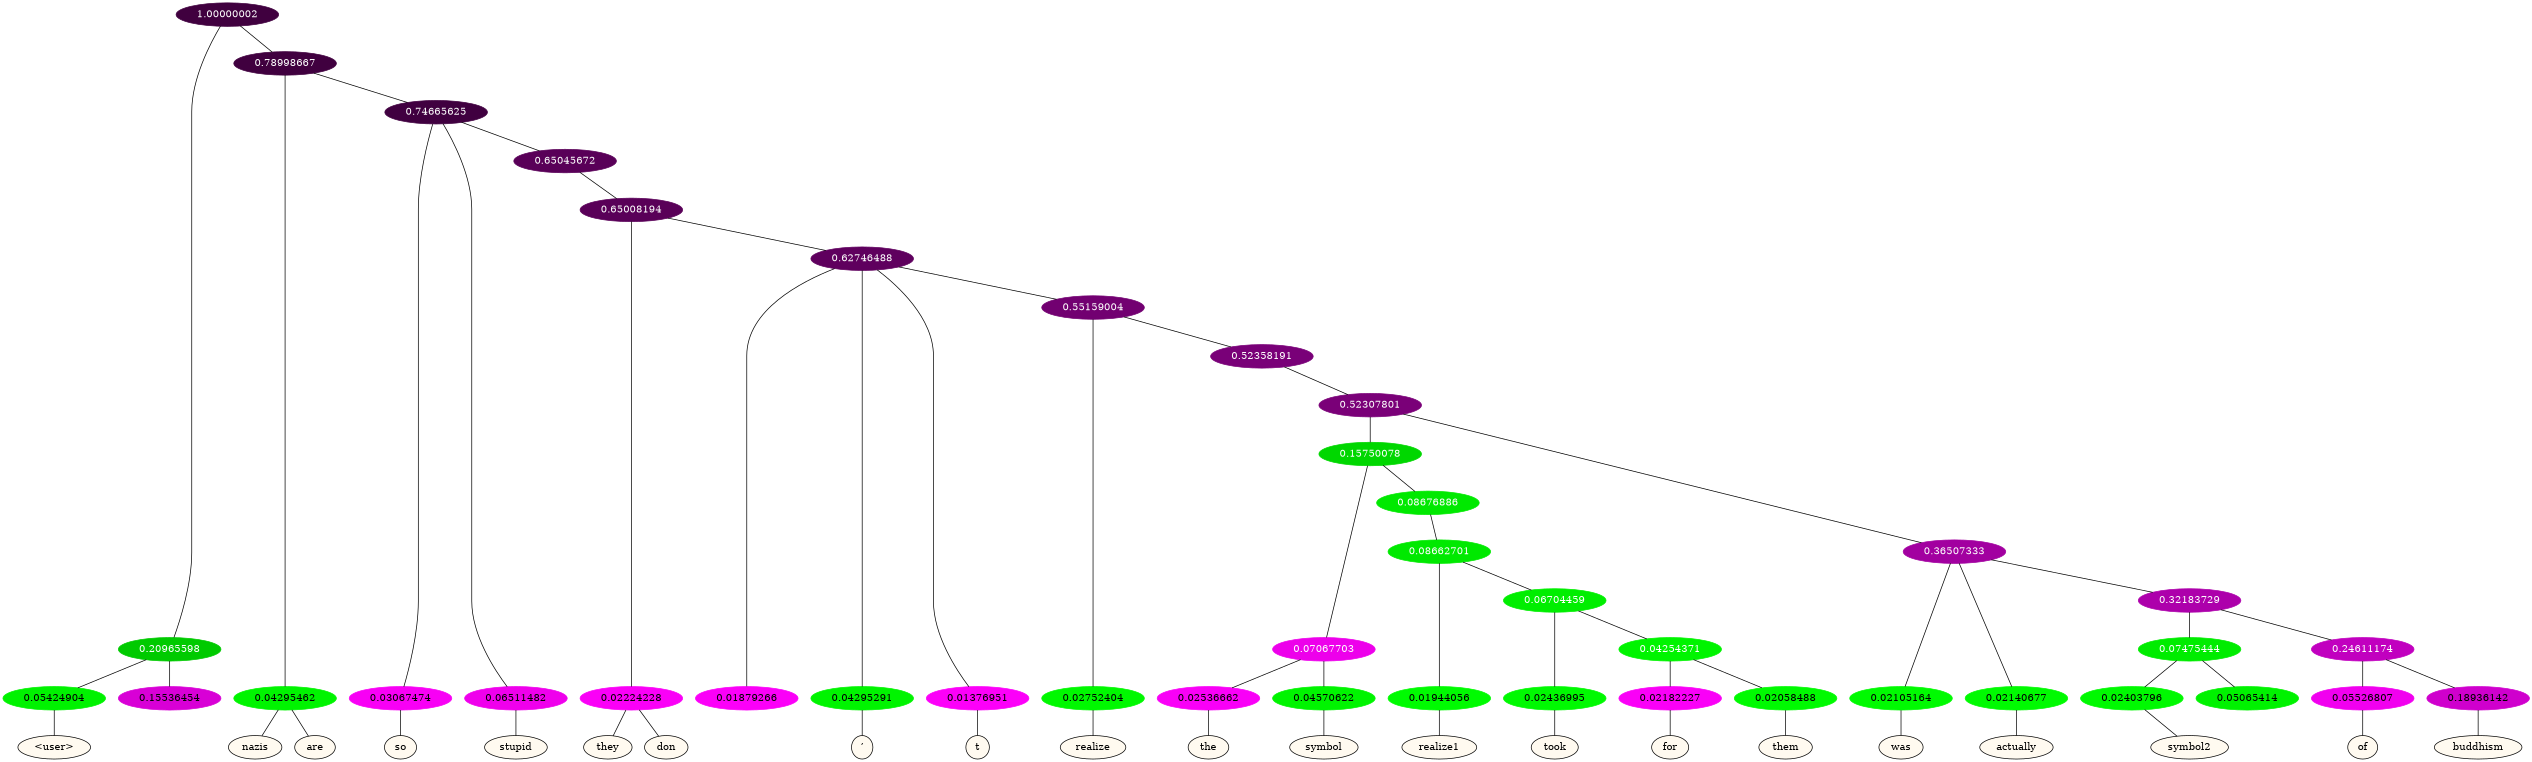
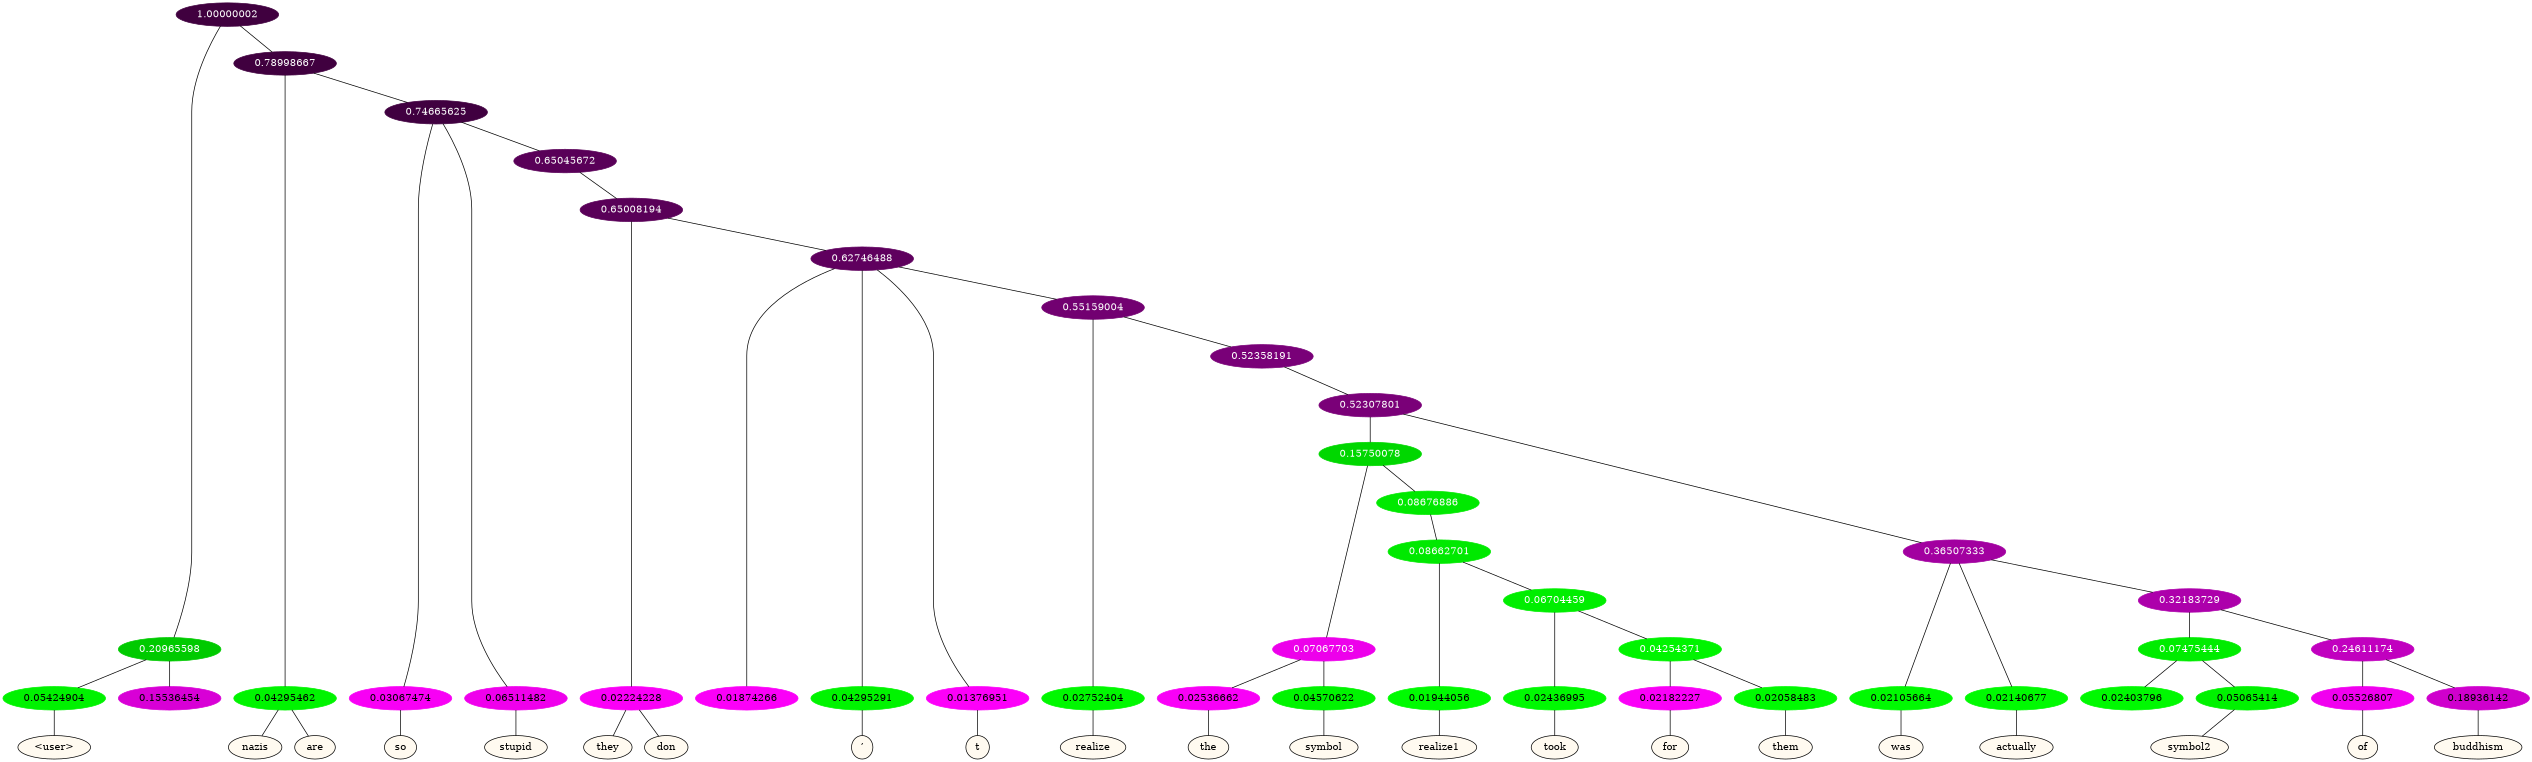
(747, 698) -> (747, 698)
(1786, 698) -> (1786, 698)
(1901, 698) -> (1901, 698)
(2161, 723) -> (2218, 723)
